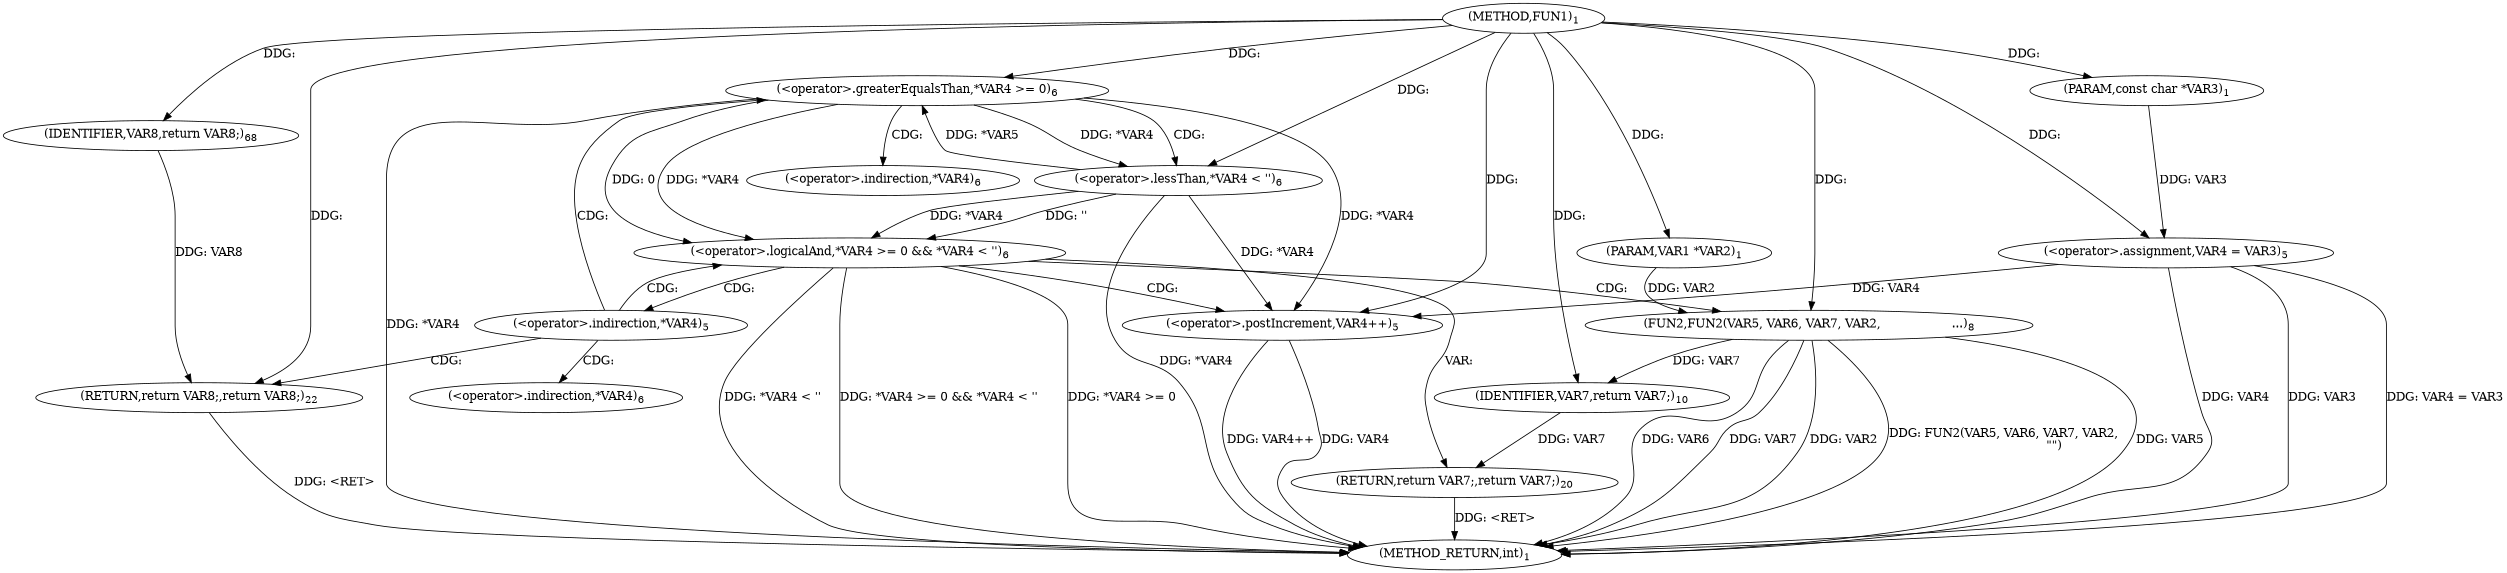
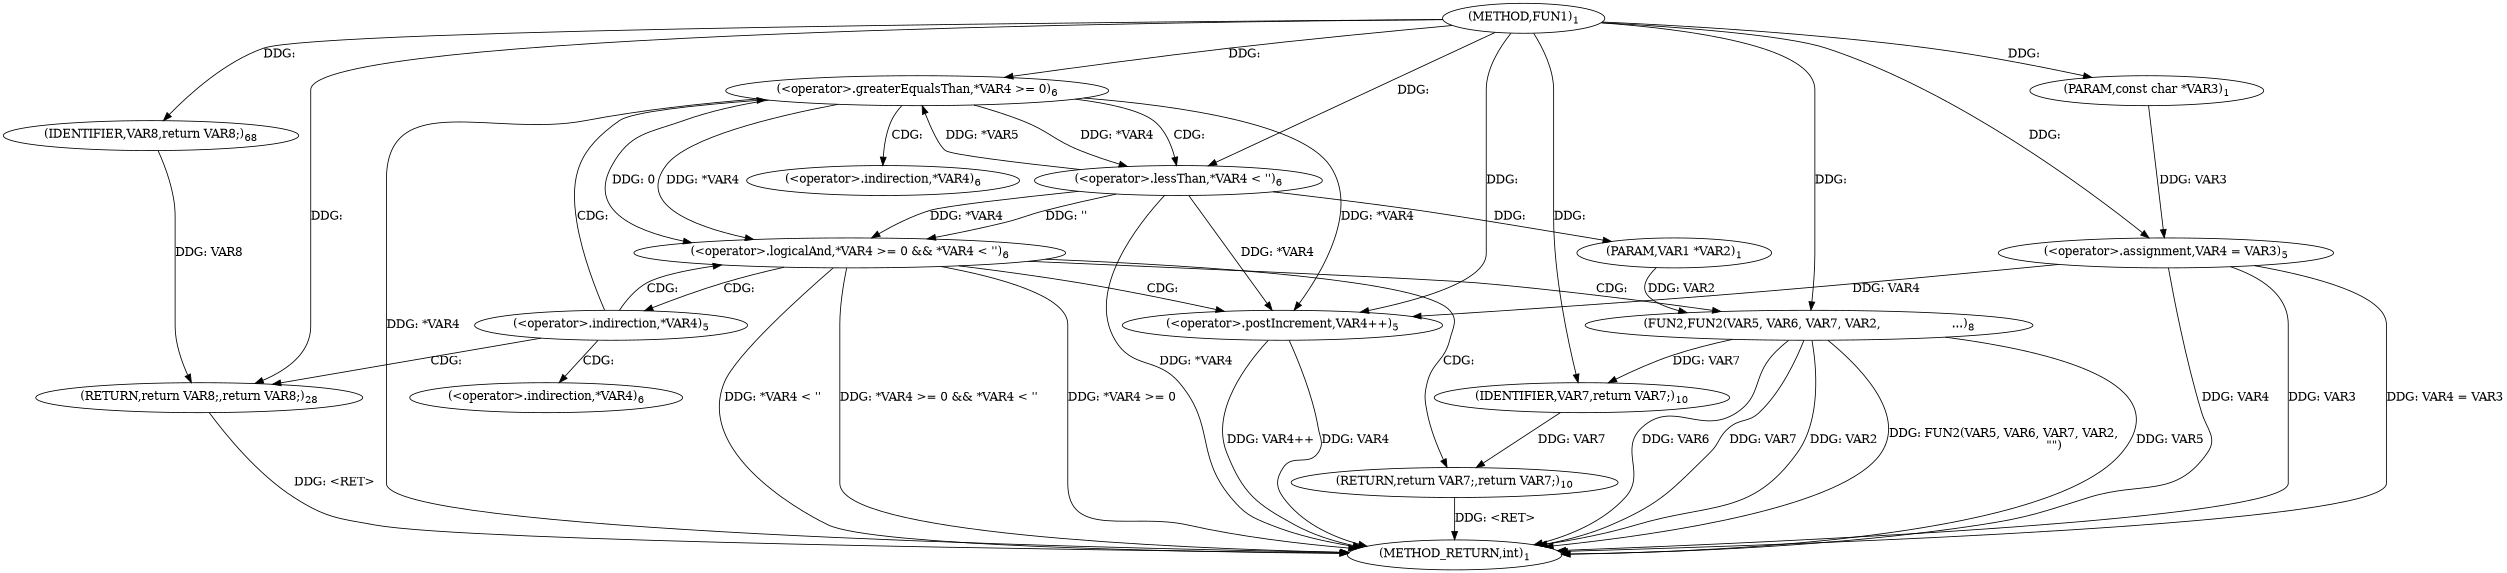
(1618, 124) -> (1438, 213)
(1461, 361) -> (1461, 361)
(312, 396) -> (312, 396)
(1567, 481) -> (1567, 481)
